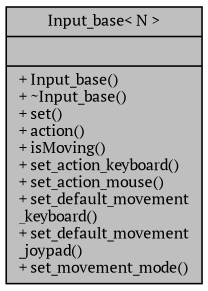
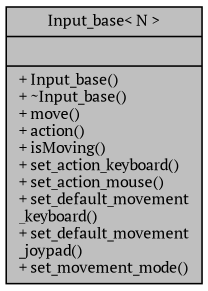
(41, 114) -> (50, 114)
